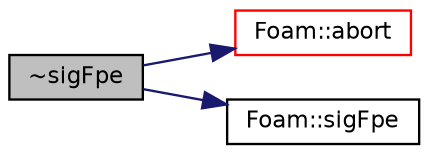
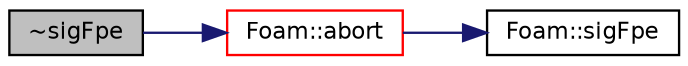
(173, 95) -> (433, 33)
